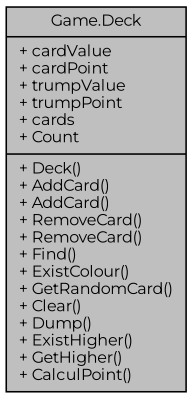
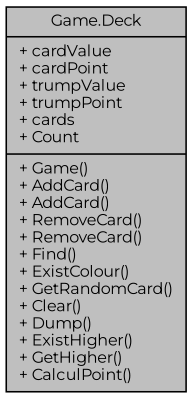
(50, 169) -> (54, 169)
